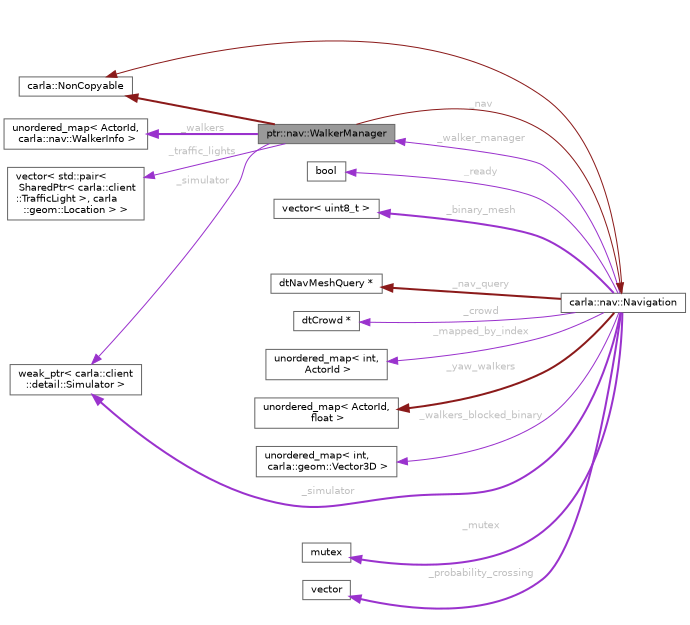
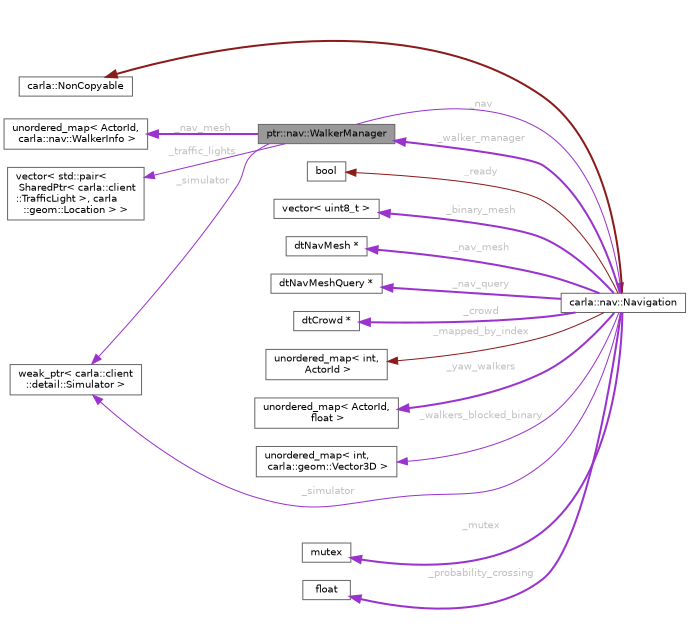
(441, 53) -> (441, 53)
(206, 111) -> none
(535, 127) -> (535, 127)
(201, 128) -> (201, 128)
(548, 169) -> (548, 169)
(510, 190) -> (510, 190)
none -> (327, 246)
(477, 293) -> (477, 293)
(473, 321) -> (473, 321)
(503, 346) -> (503, 346)
(522, 382) -> (522, 382)
(397, 497) -> (397, 497)
(327, 590) -> (327, 590)
